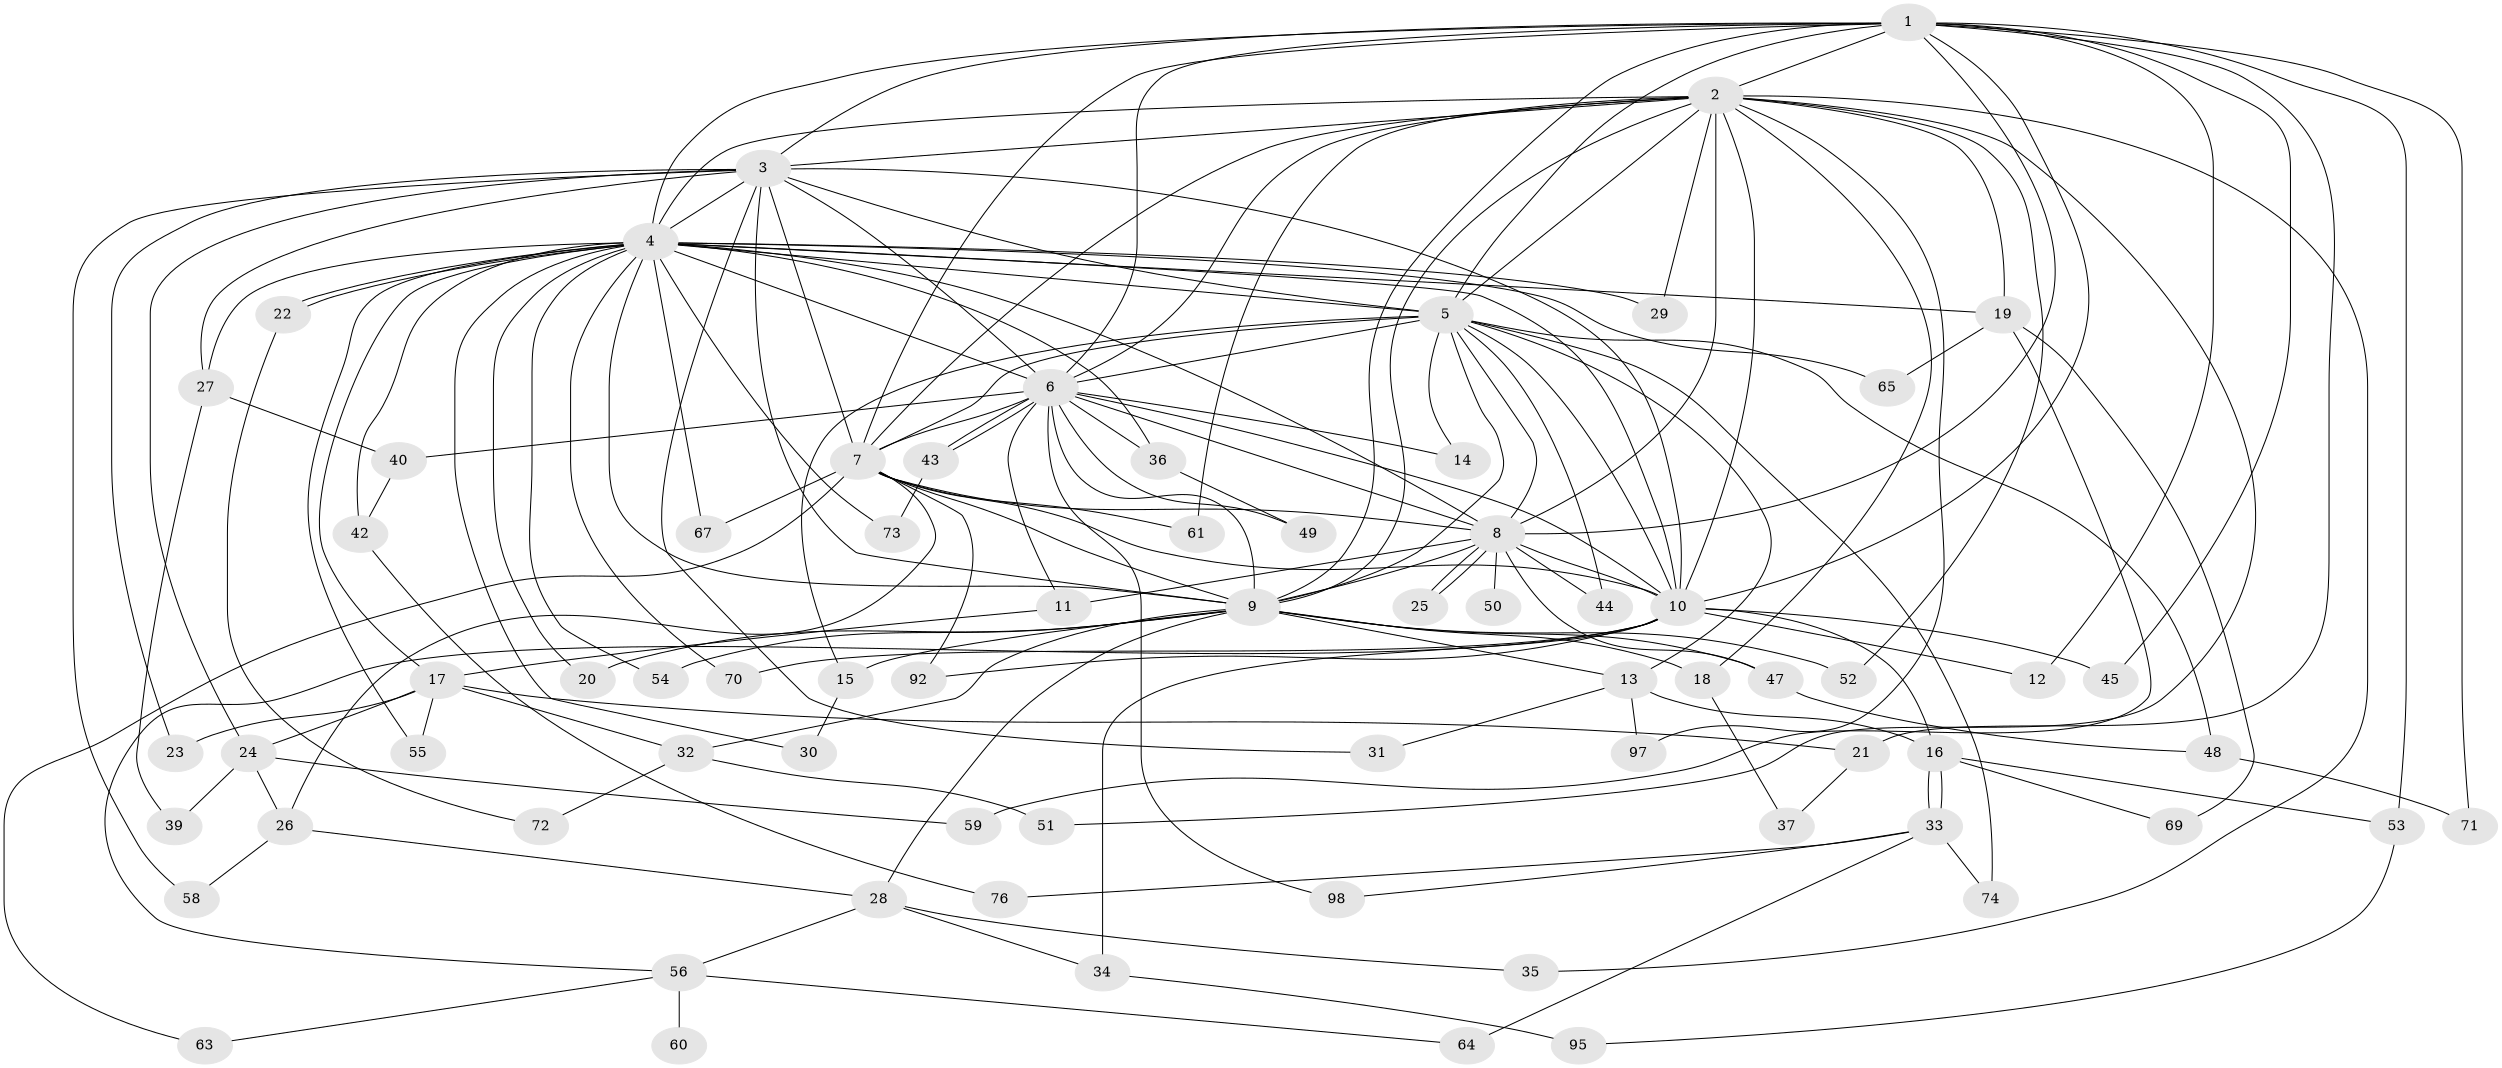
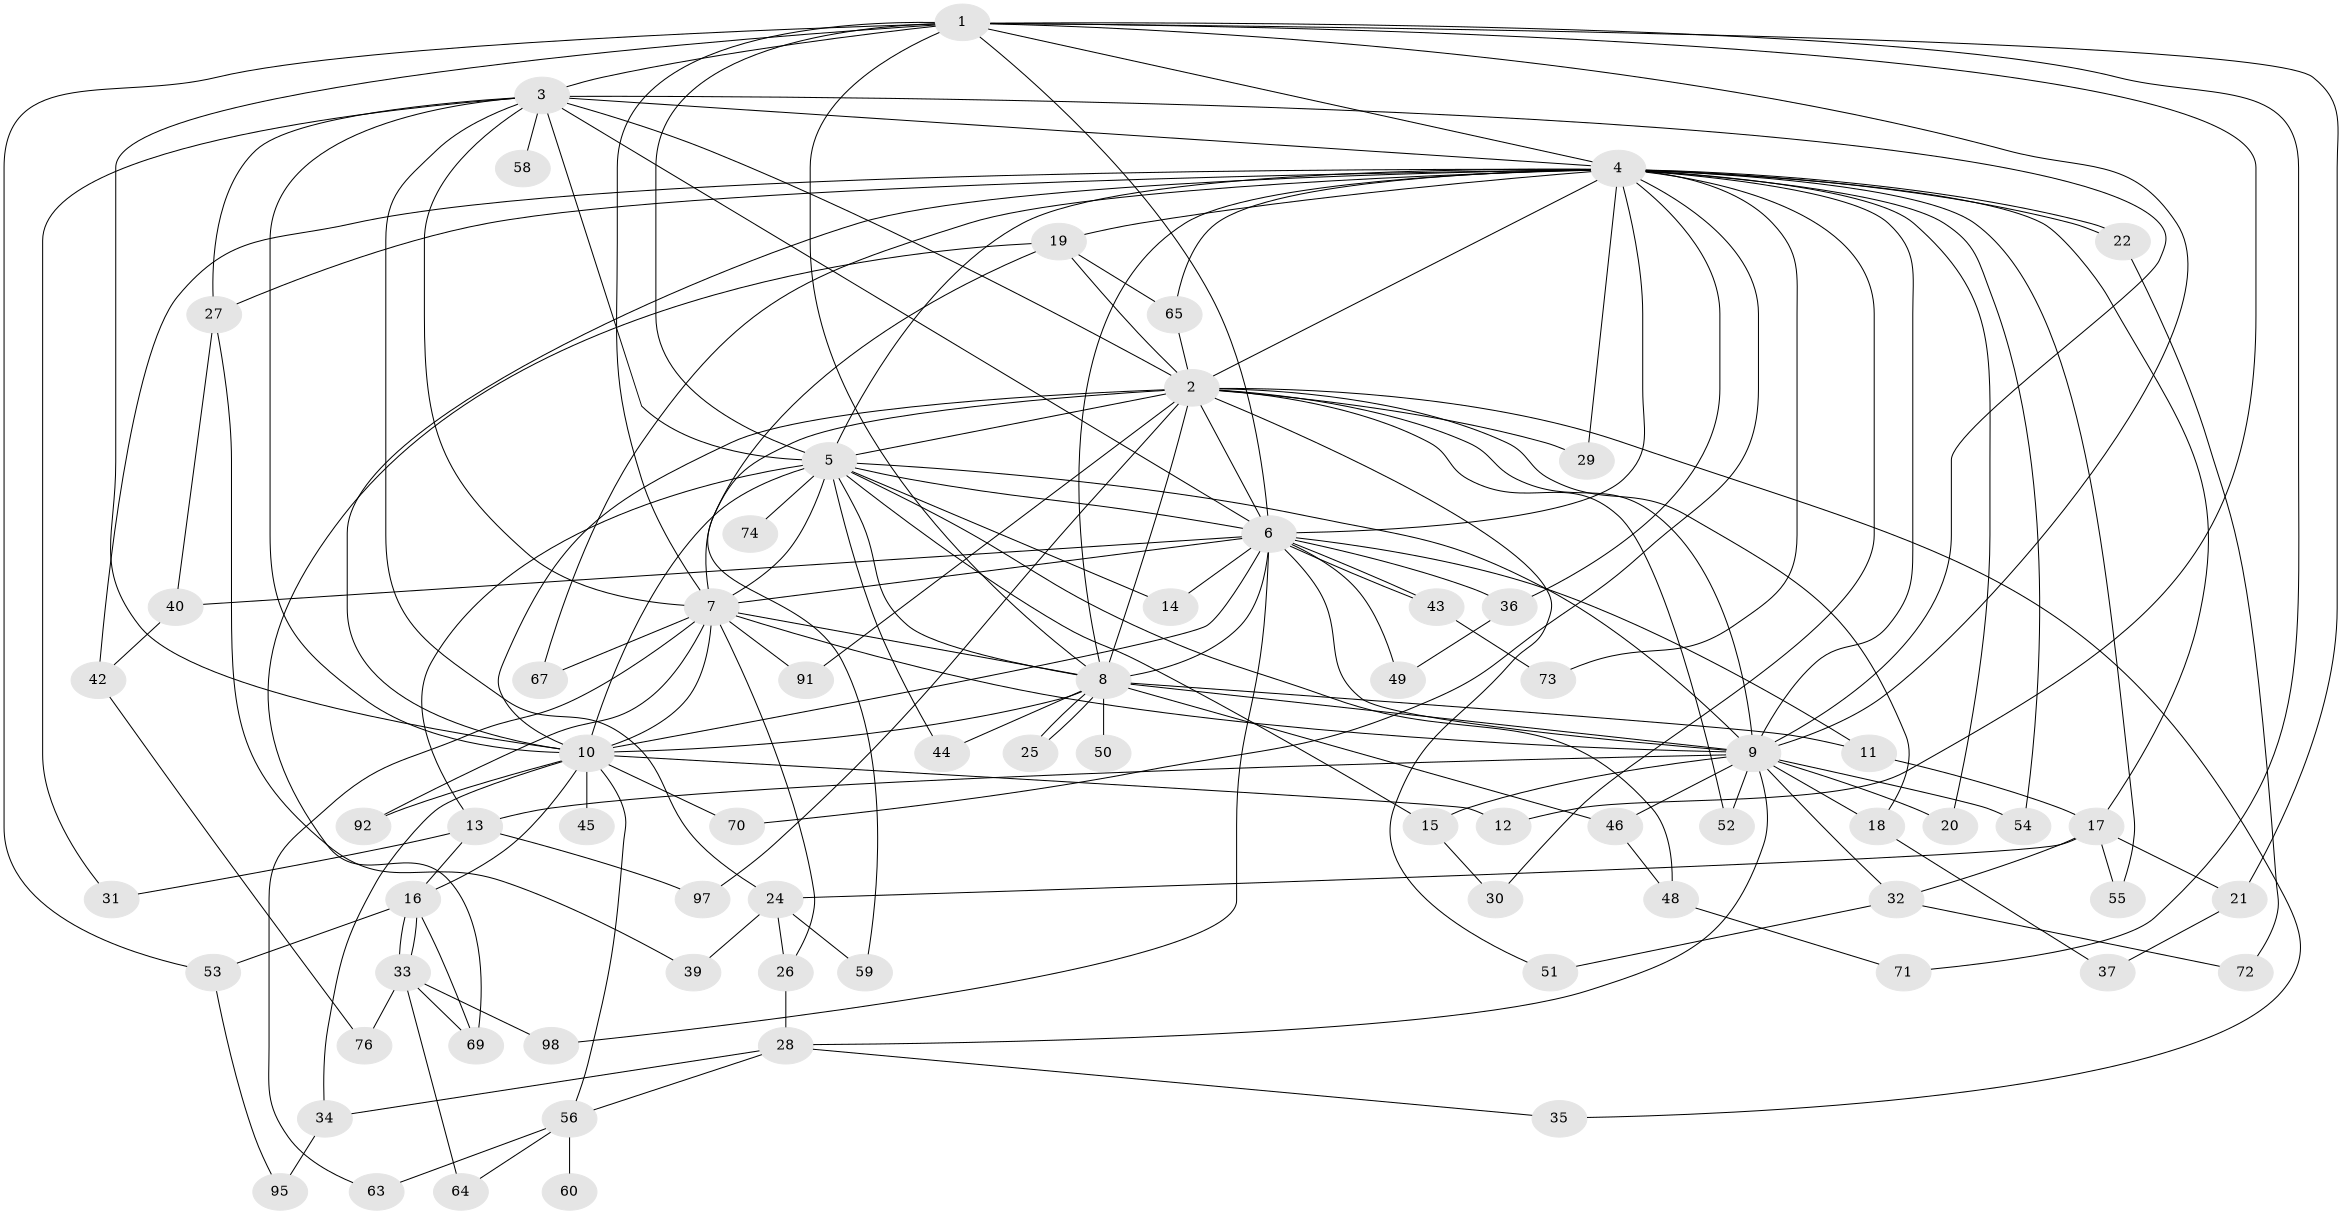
(1812, 59) -> (1183, 351)
(2290, 211) -> none
(1197, 534) -> (806, 680)
(1776, 680) -> (1615, 826)
(176, 753) -> none
(239, 863) -> none
(1963, 863) -> (440, 1009)
